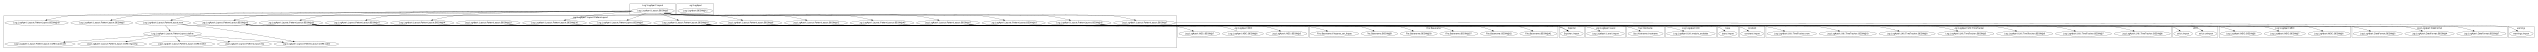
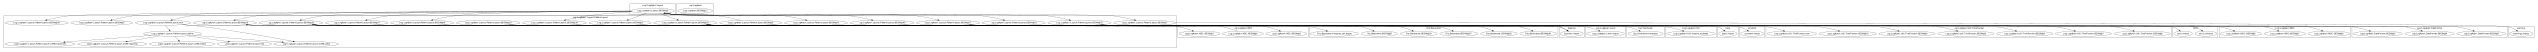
(703, 15) -> (703, 15)
